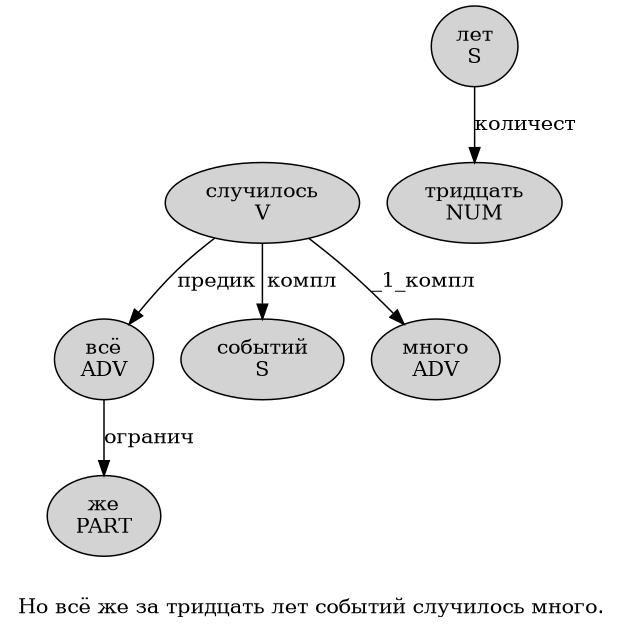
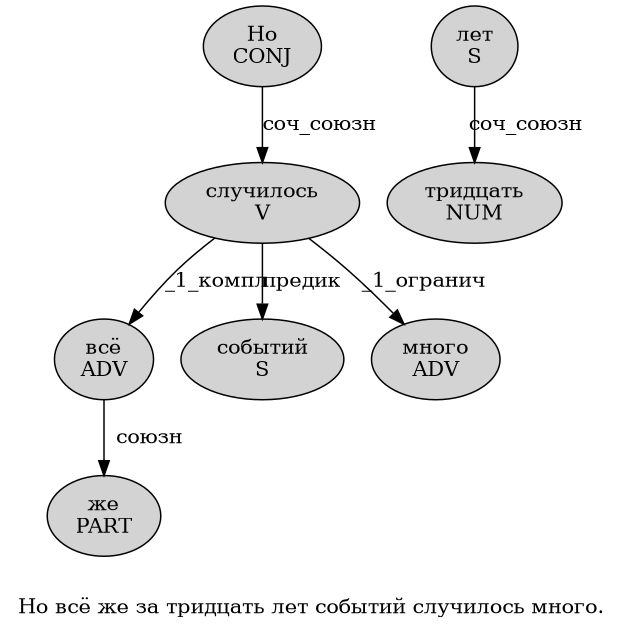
none -> (262, 46)
(525, 125) -> (525, 125)
(217, 281) -> (217, 281)
(302, 281) -> (302, 281)
(424, 281) -> (424, 281)
(150, 438) -> (150, 438)
